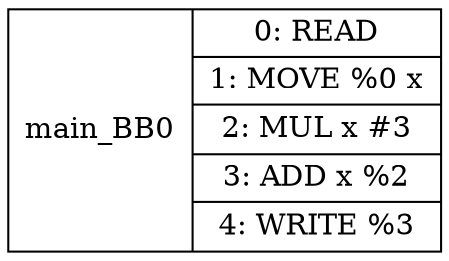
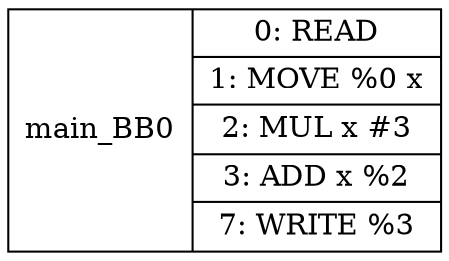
(317, 226) -> (317, 226)
